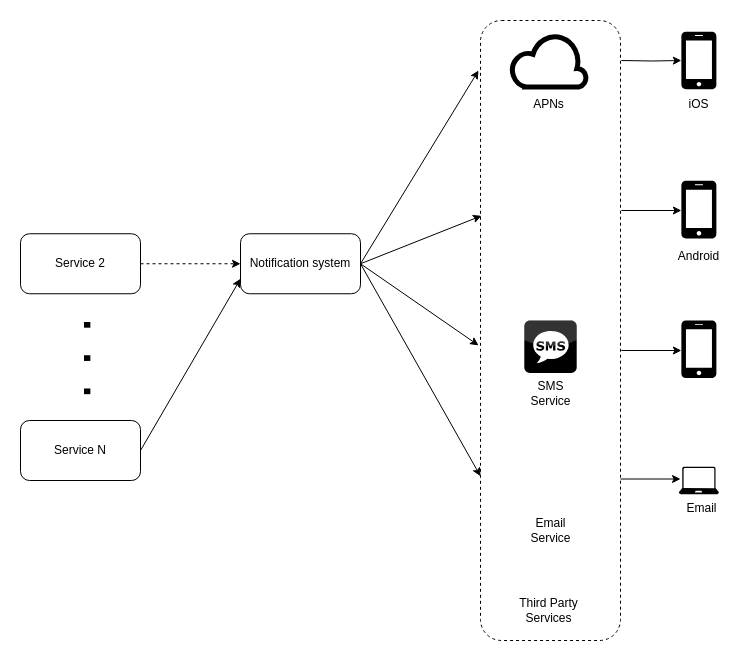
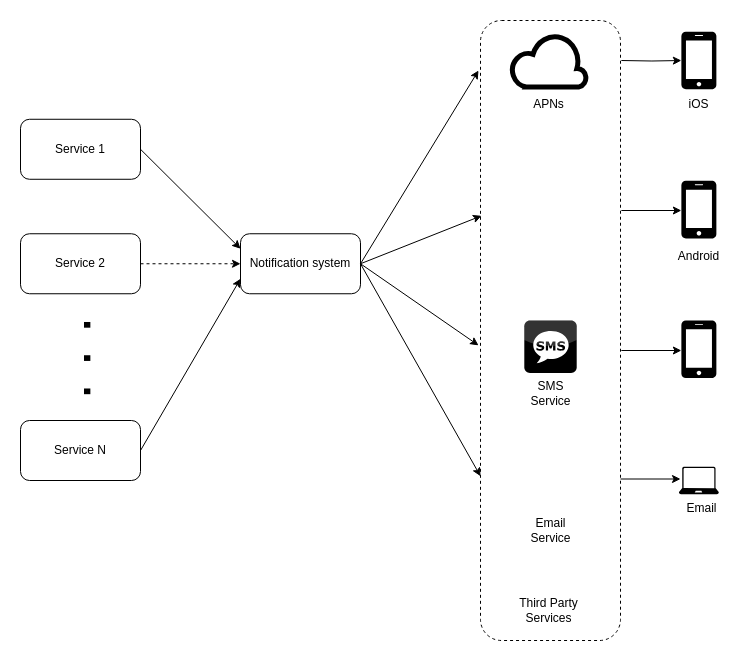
none -> (81, 149)
none -> (188, 197)
